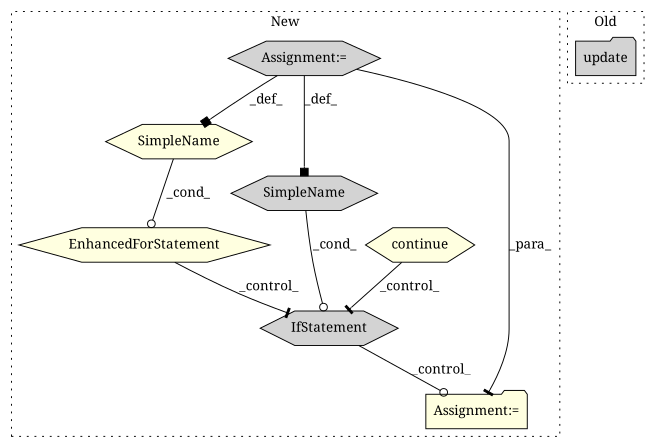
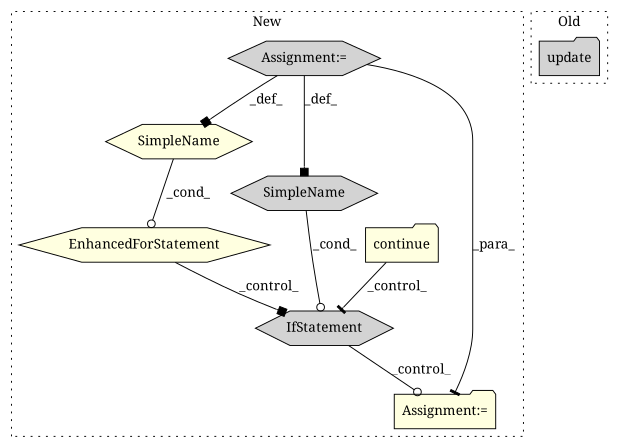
(420, 245) -> (402, 245)
(229, 289) -> (225, 287)
